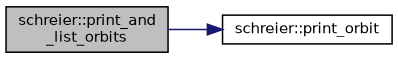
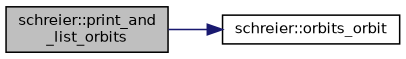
(307, 30) -> (311, 30)
